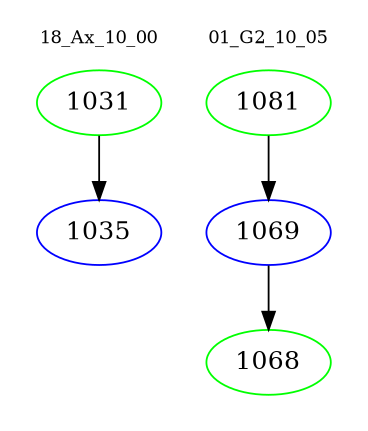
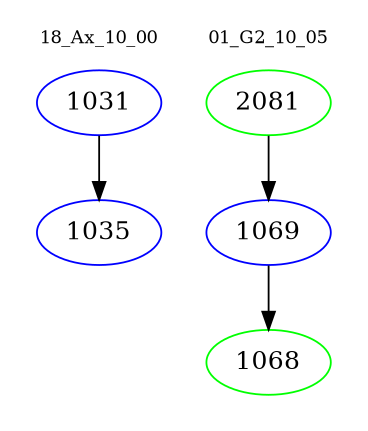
(99, 103) -> (99, 103)
(269, 103) -> (269, 103)
